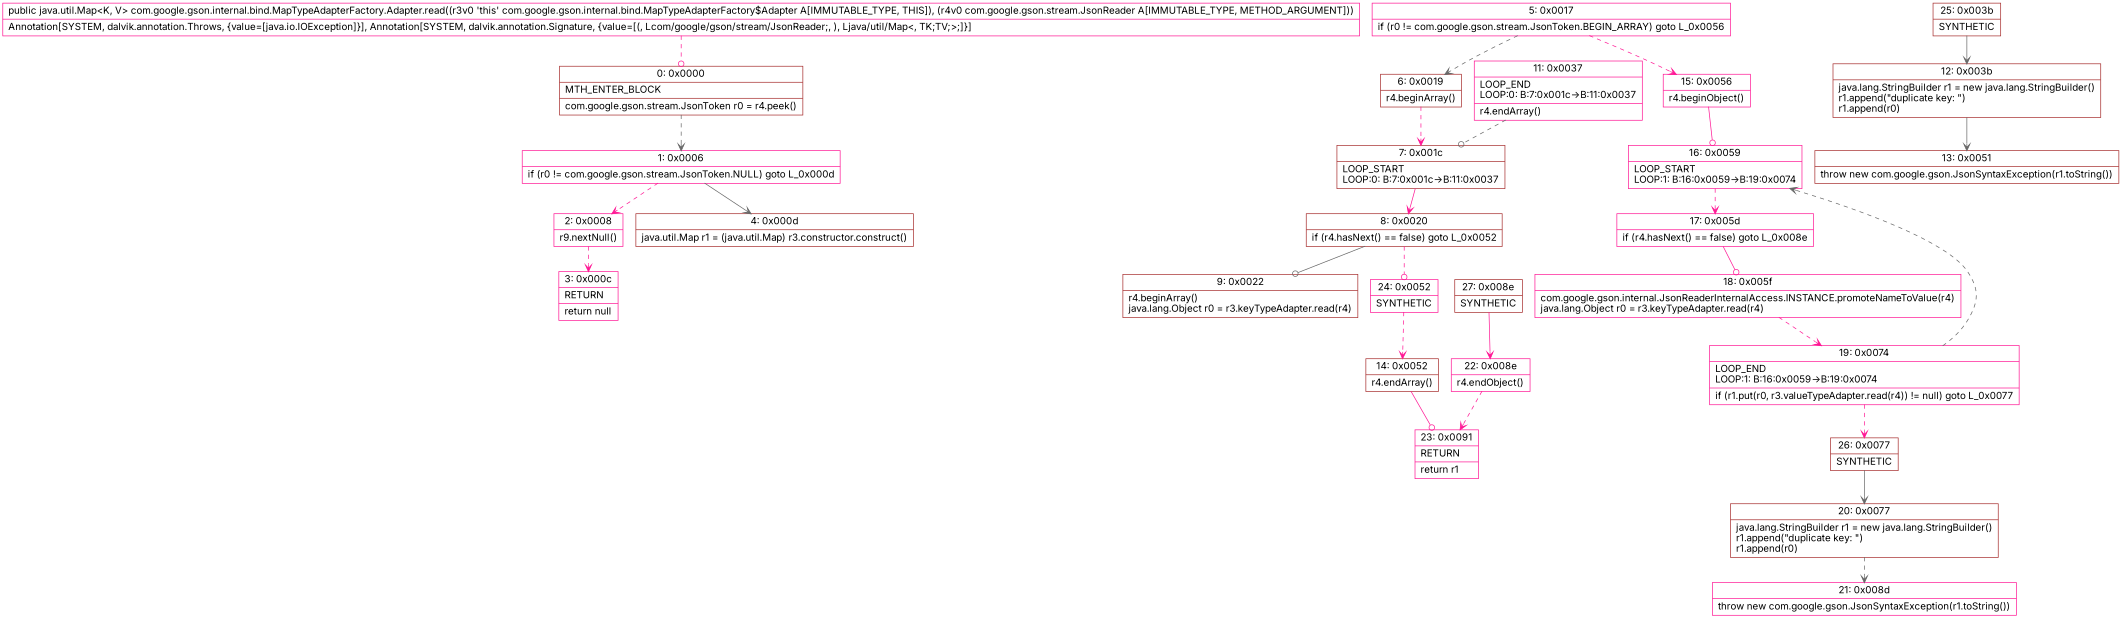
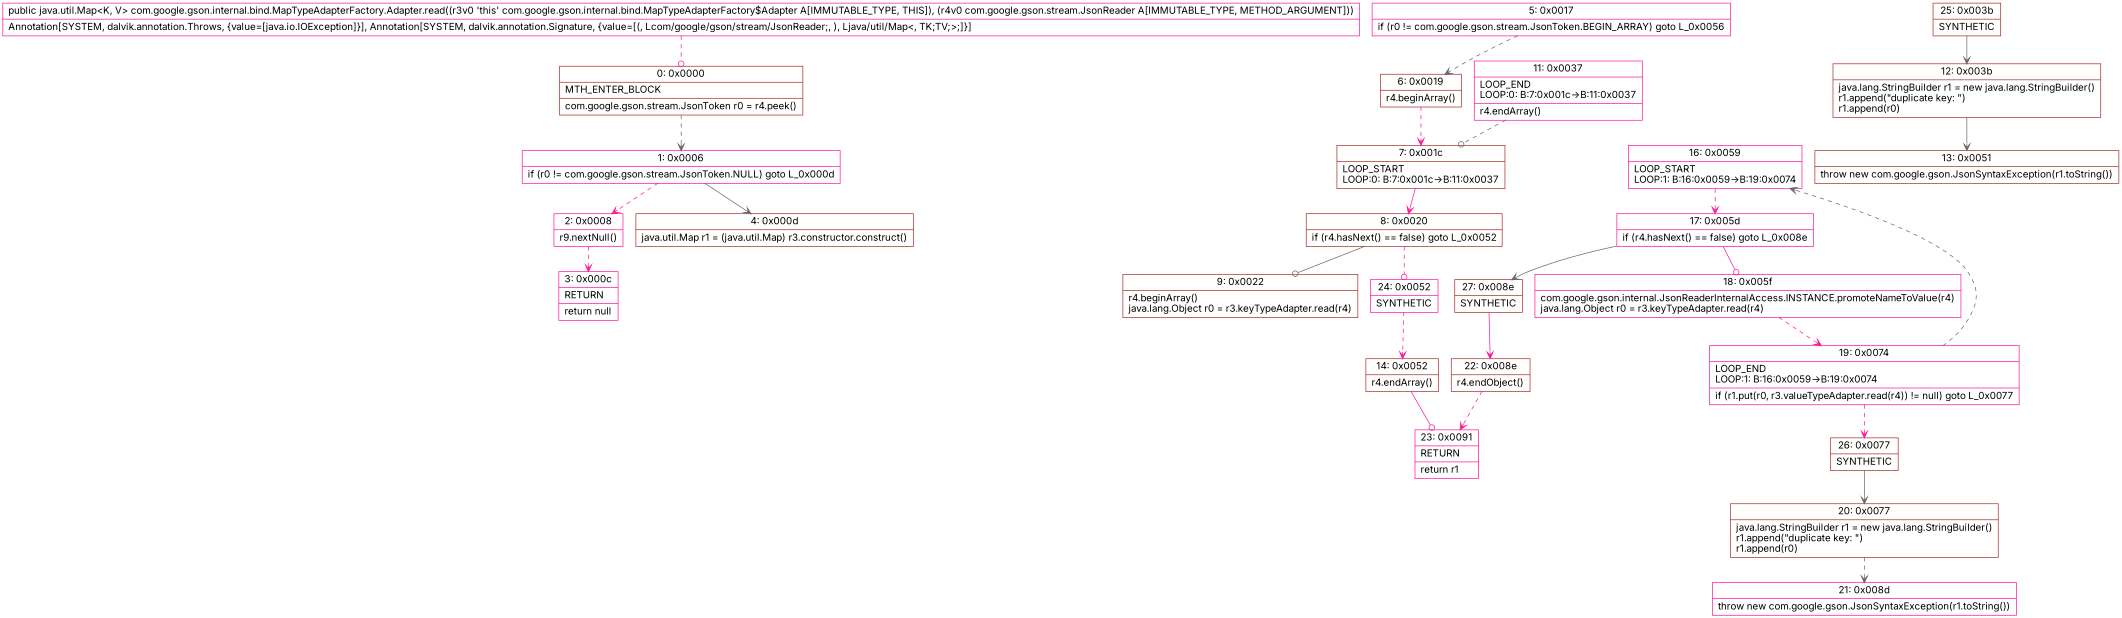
(1707, 91) -> none
none -> (1566, 259)
(1491, 375) -> (1491, 375)
